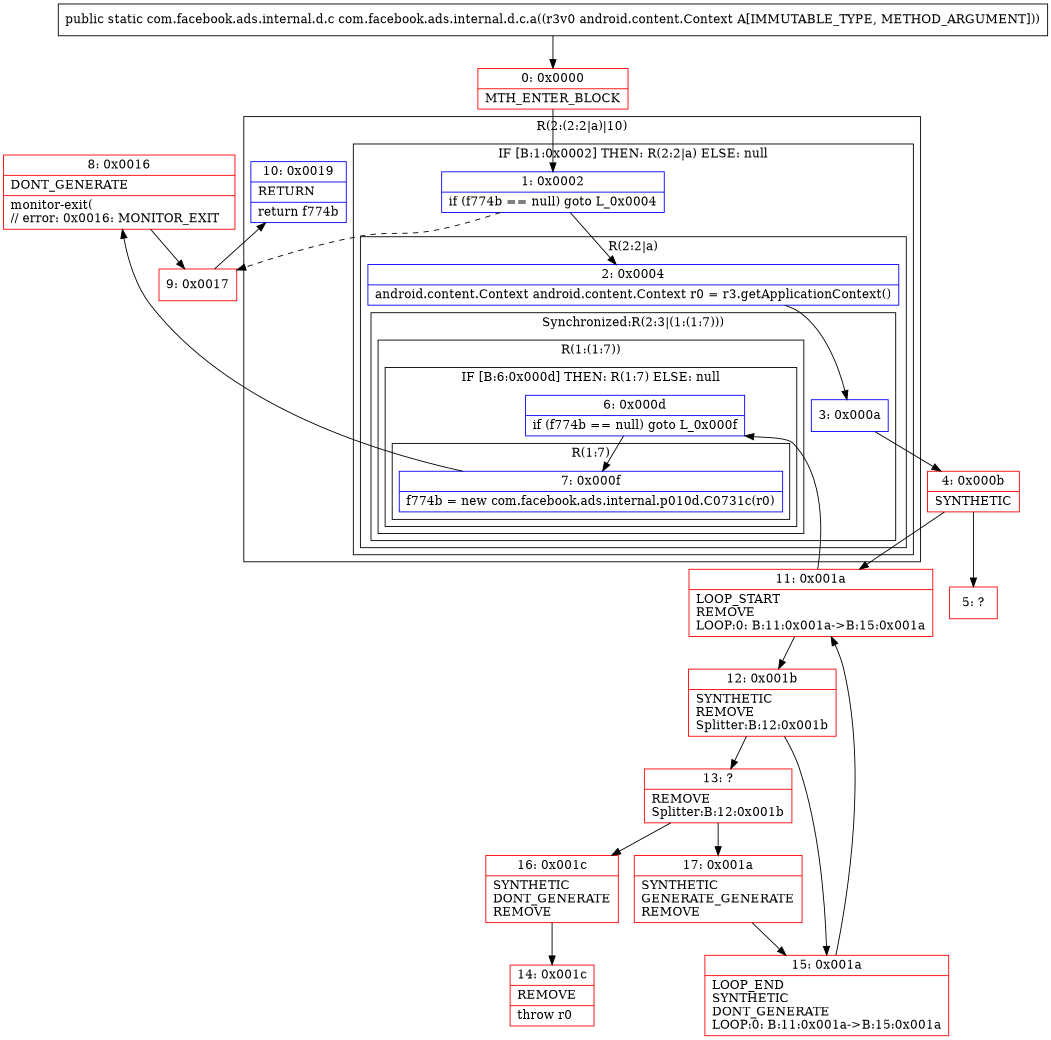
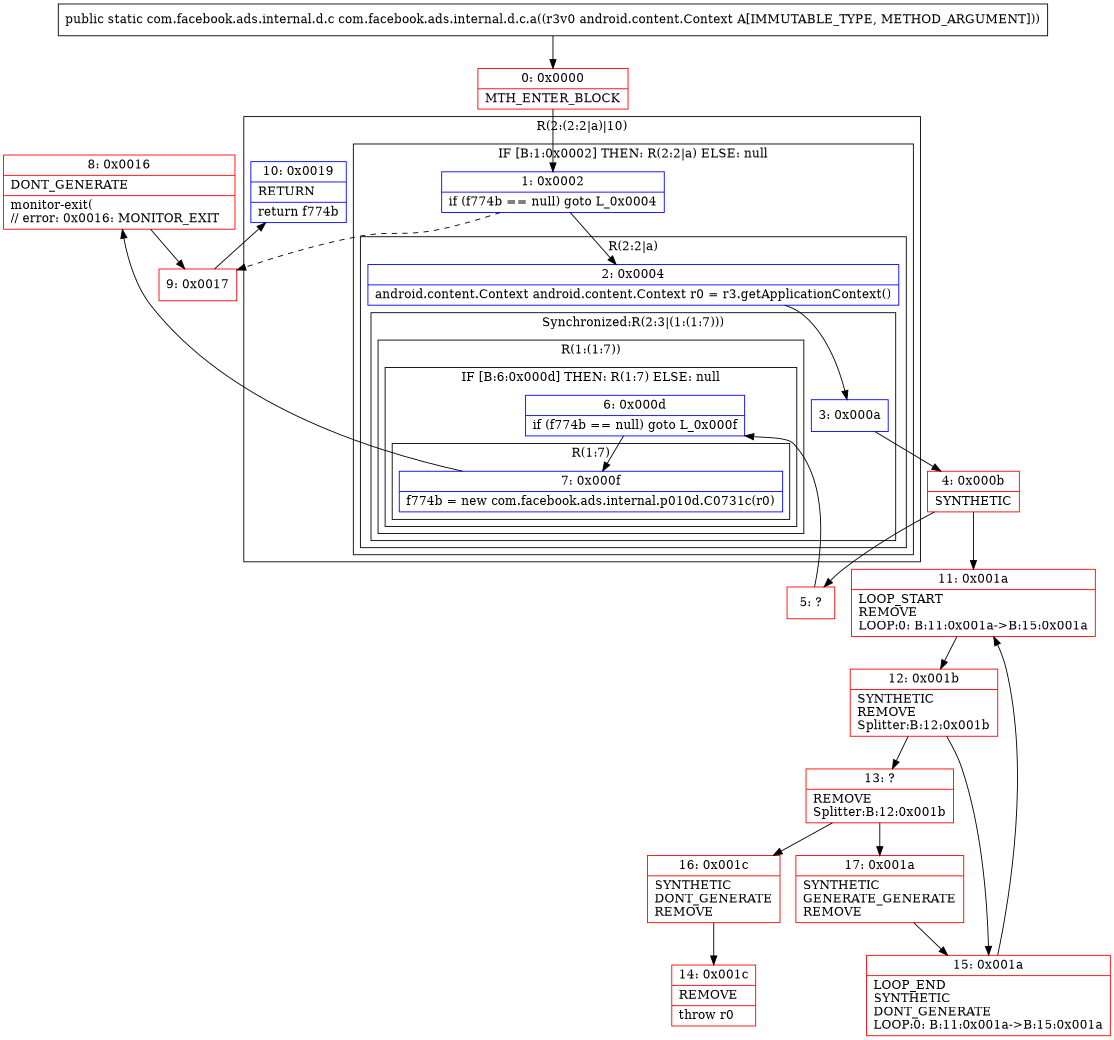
(815, 484) -> (817, 492)
